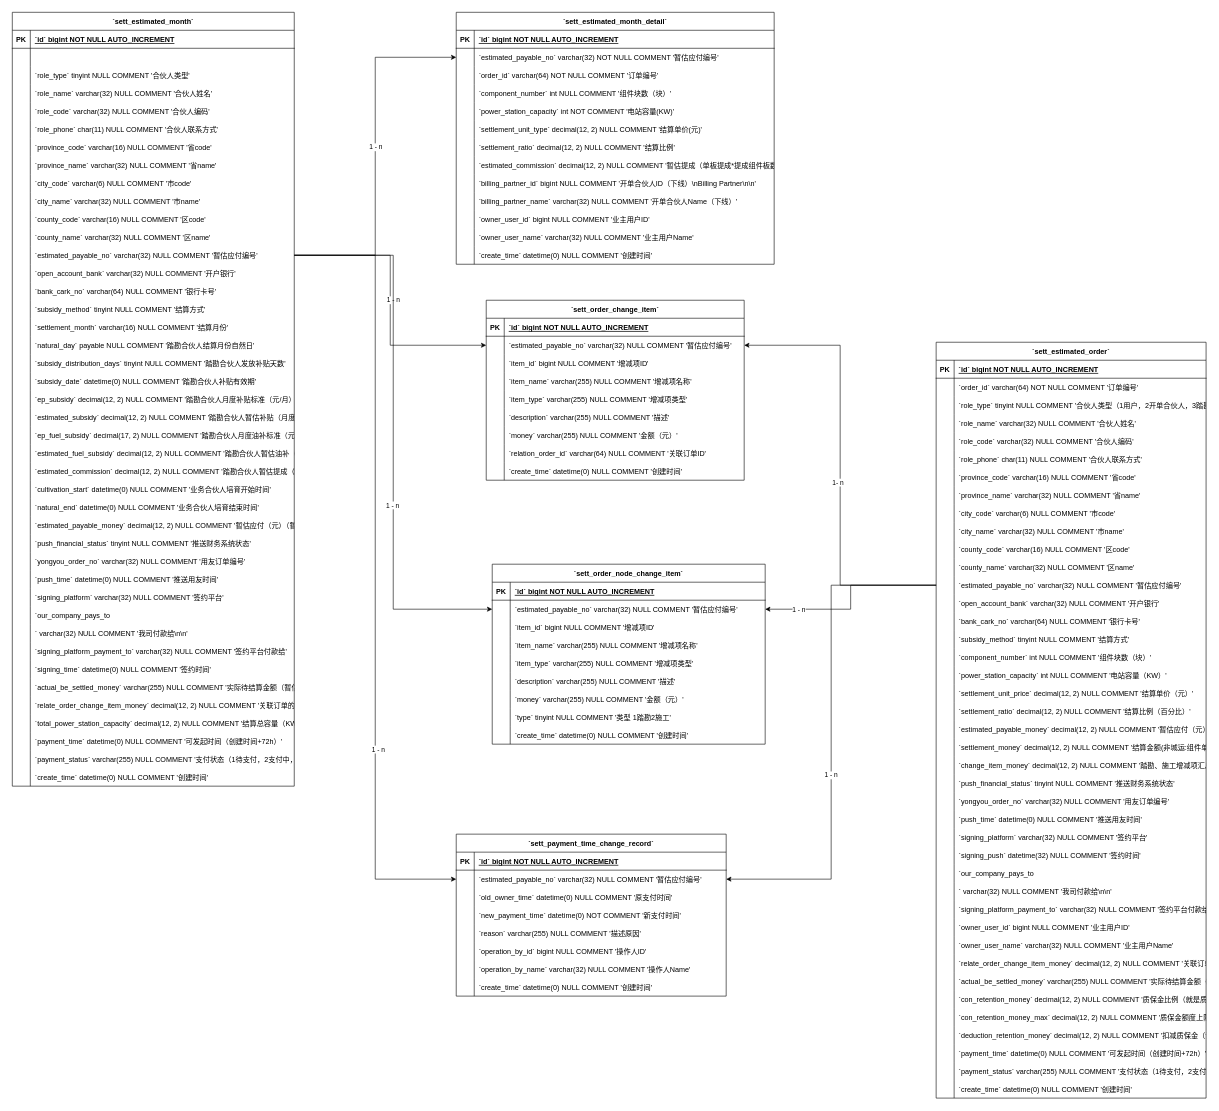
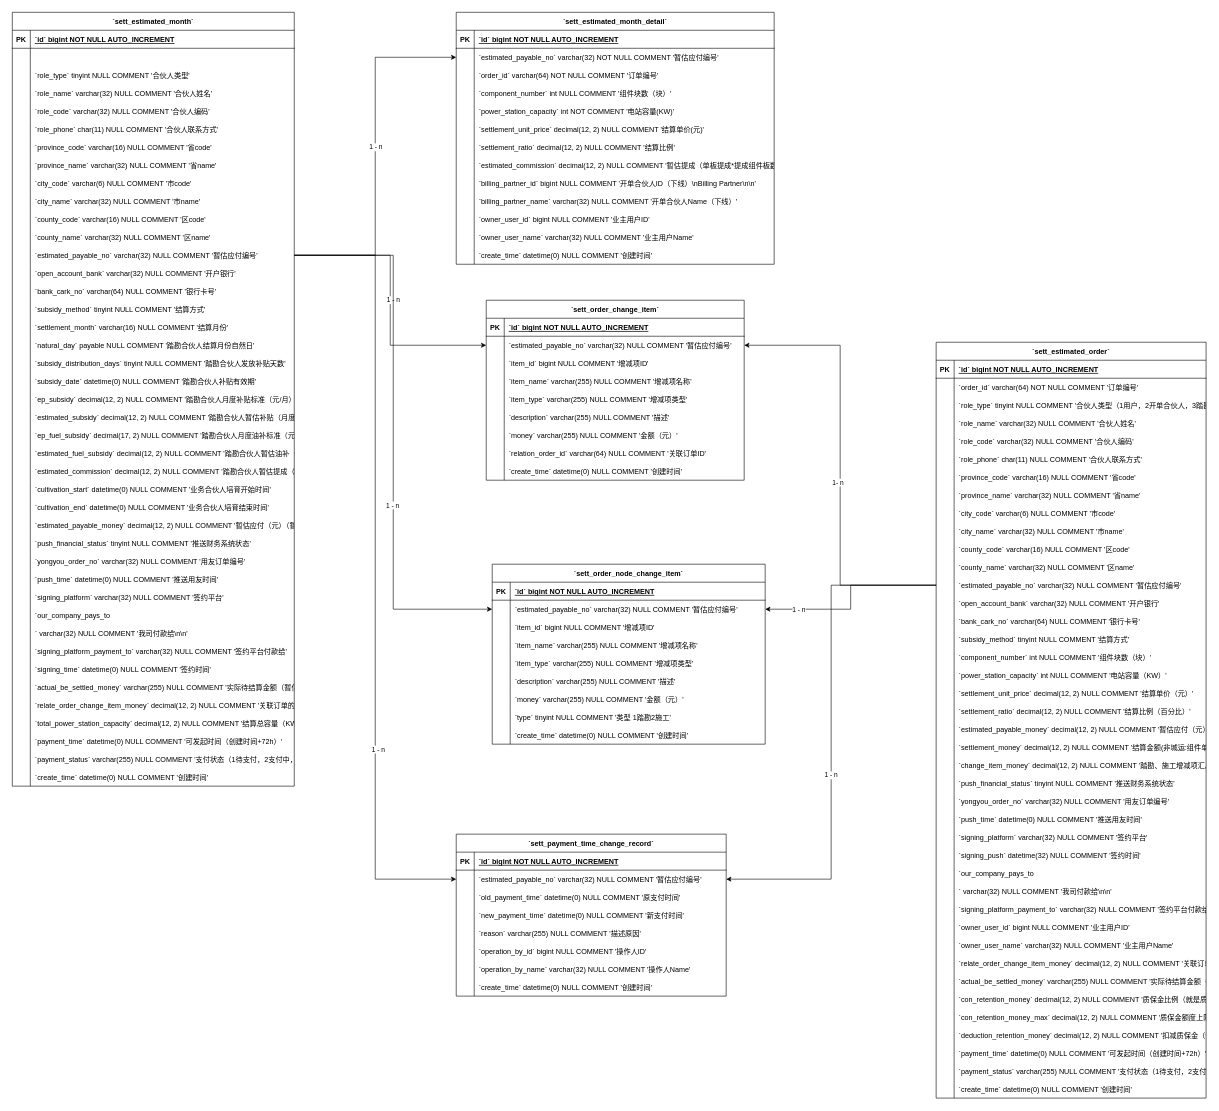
(596, 130) -> (598, 130)
(150, 508) -> (156, 508)
(216, 526) -> (216, 526)
(577, 898) -> (581, 898)
(580, 916) -> (582, 916)
